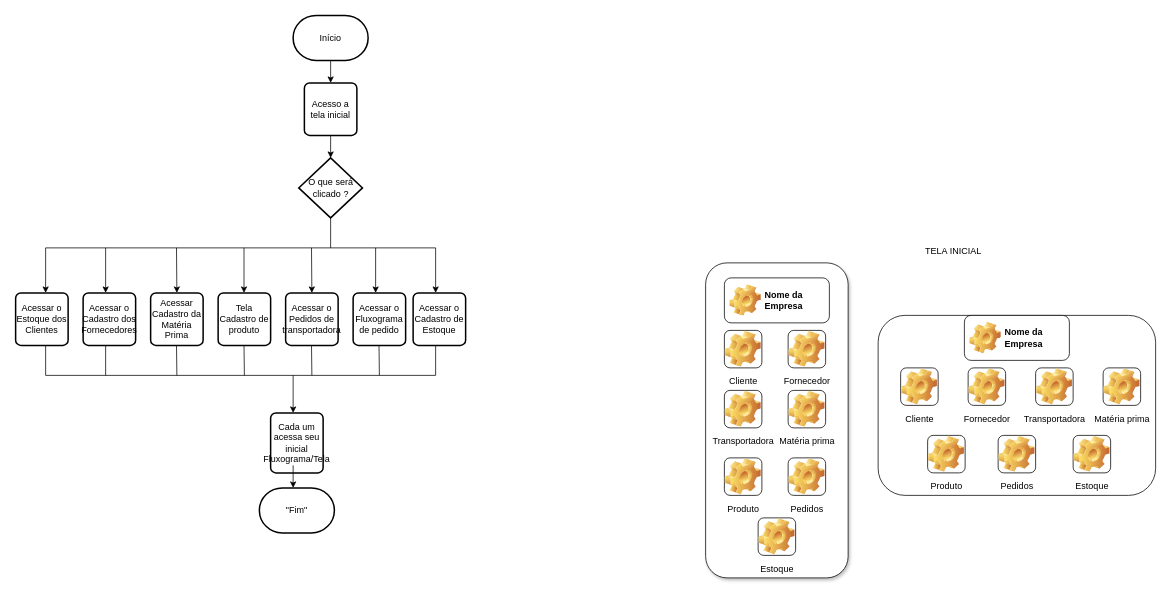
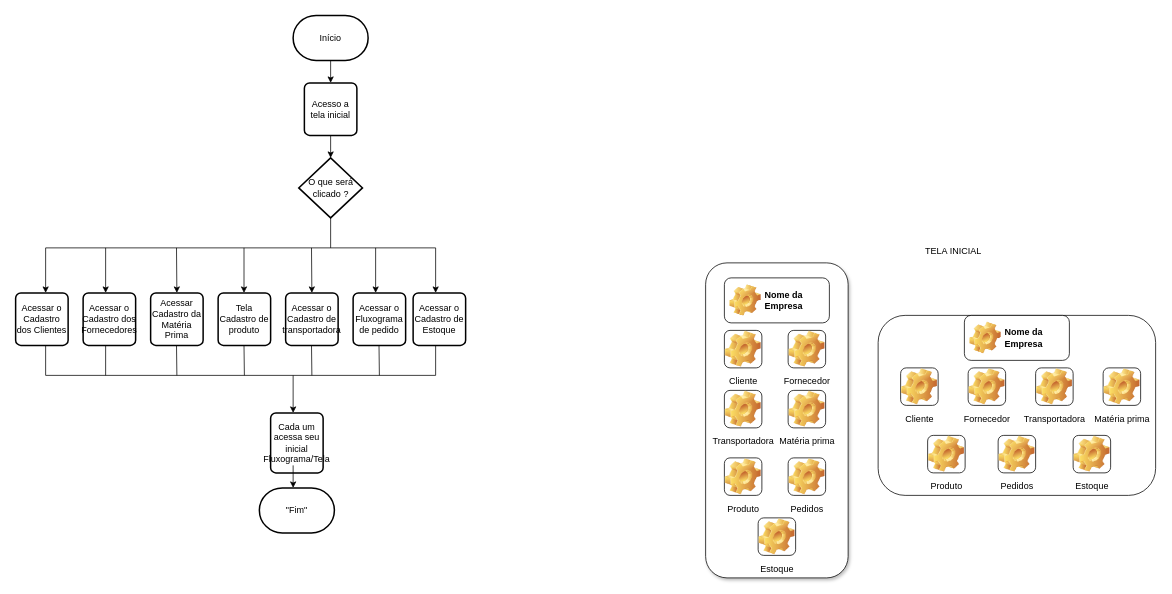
(42, 319) -> (42, 319)
(312, 319) -> (312, 319)
